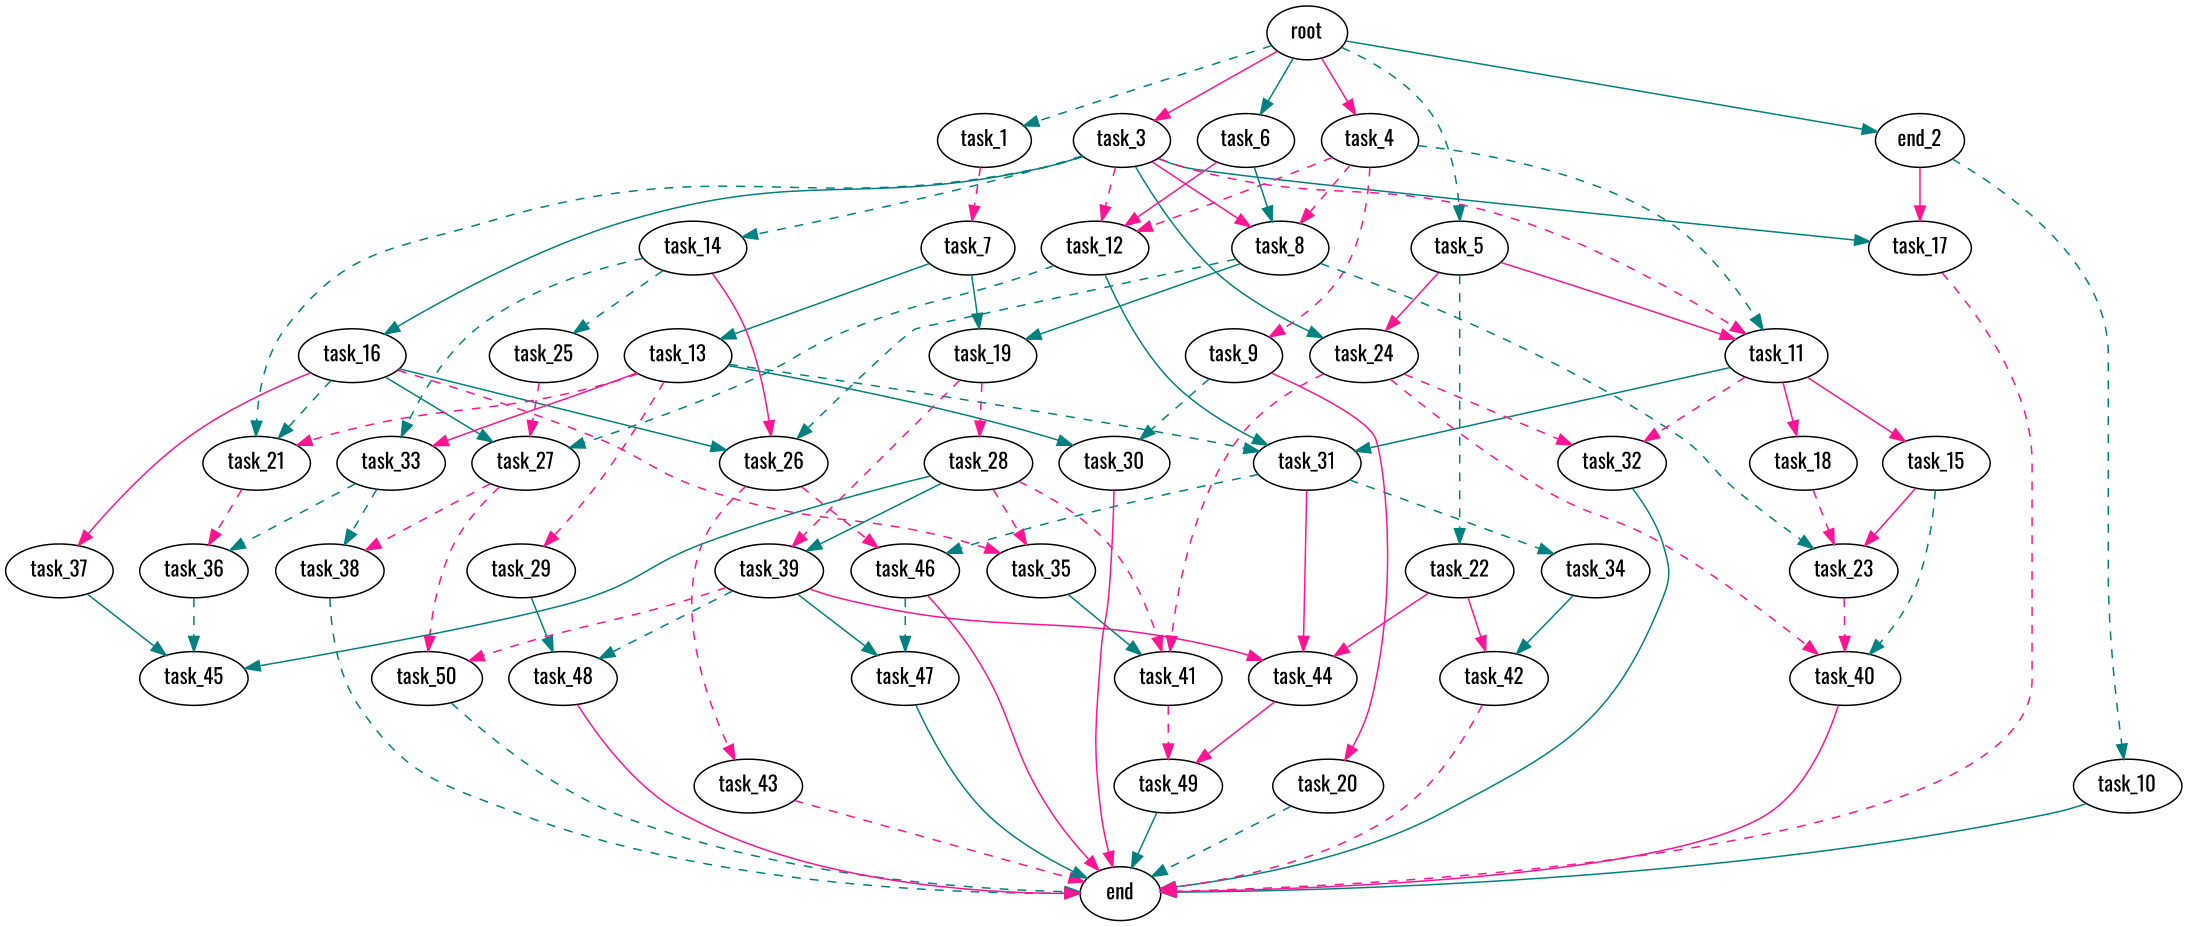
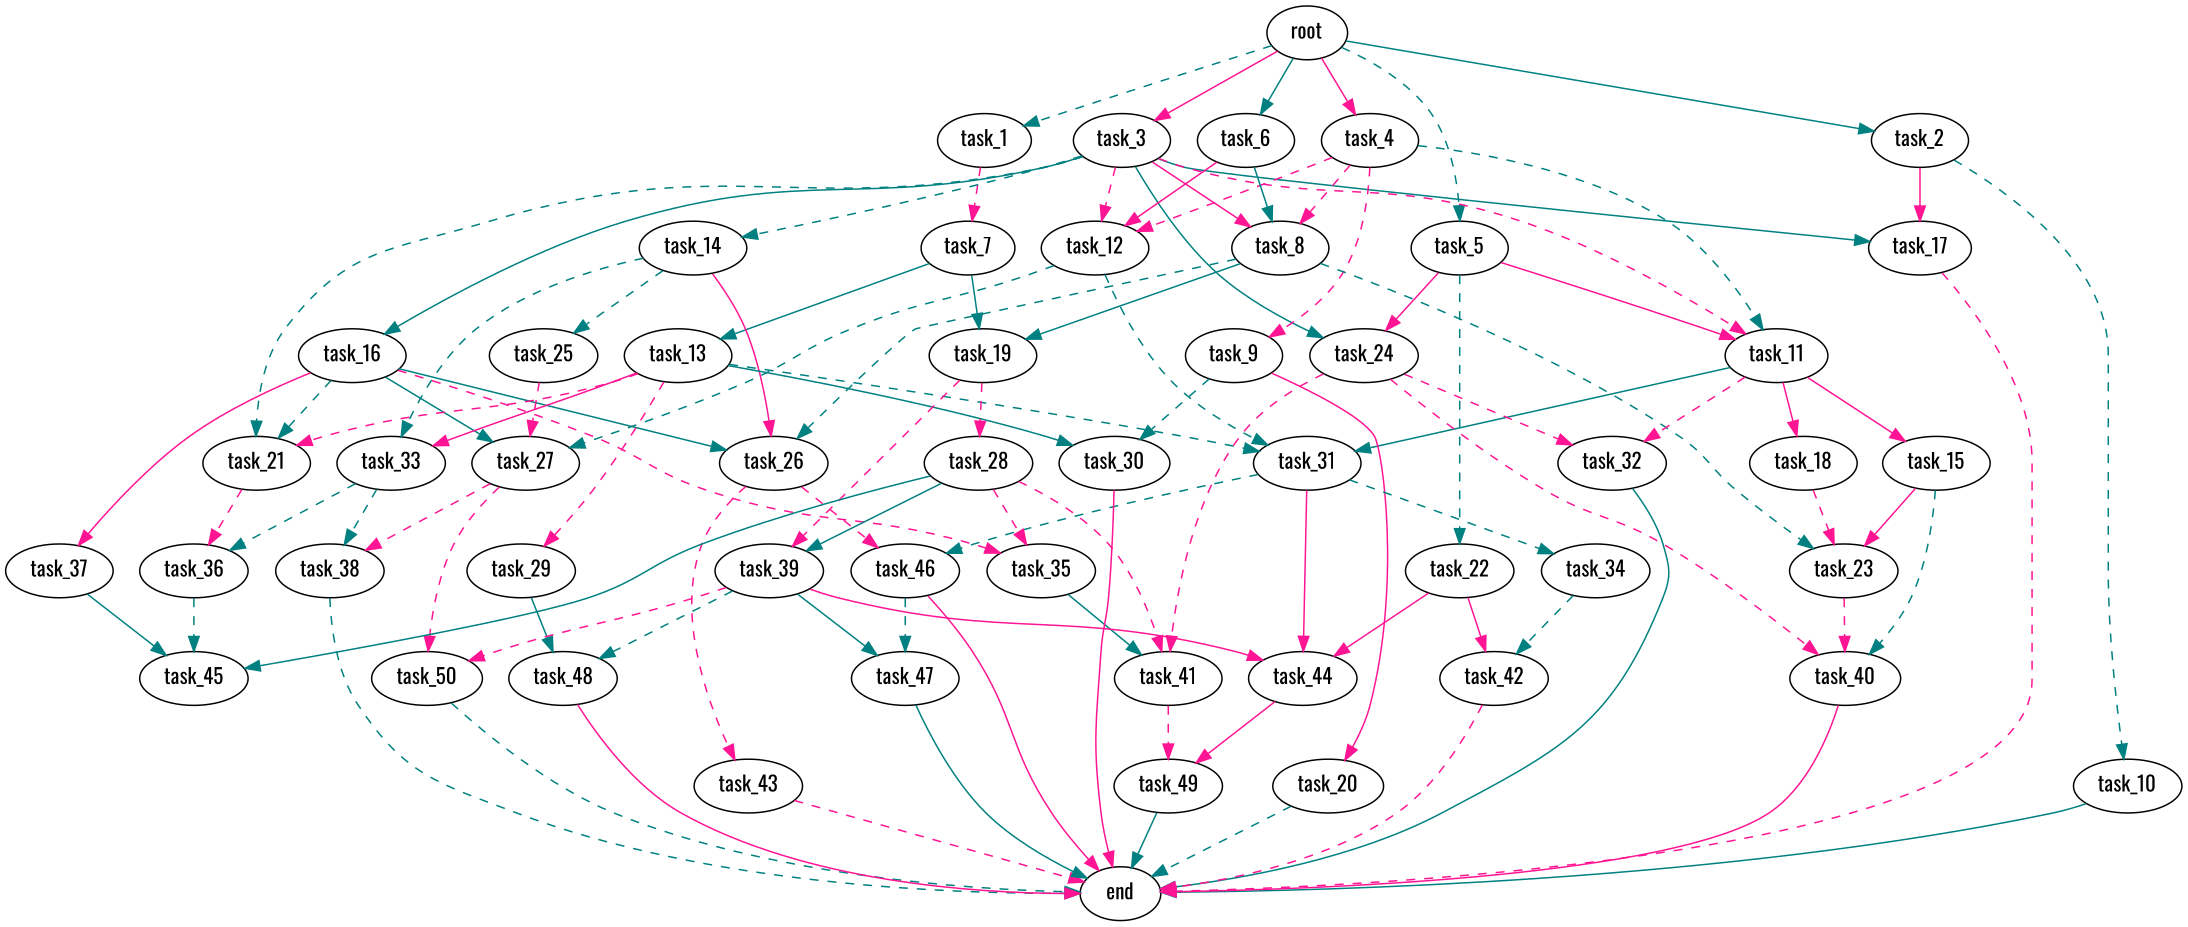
(1920, 140) -> (1920, 140)
(1163, 372) -> (1163, 372)
(1550, 619) -> (1550, 619)
